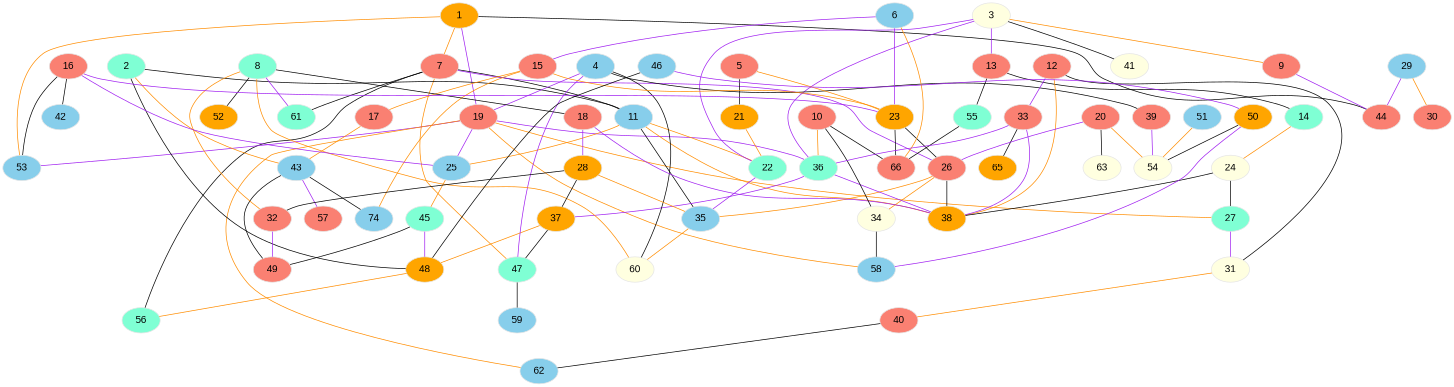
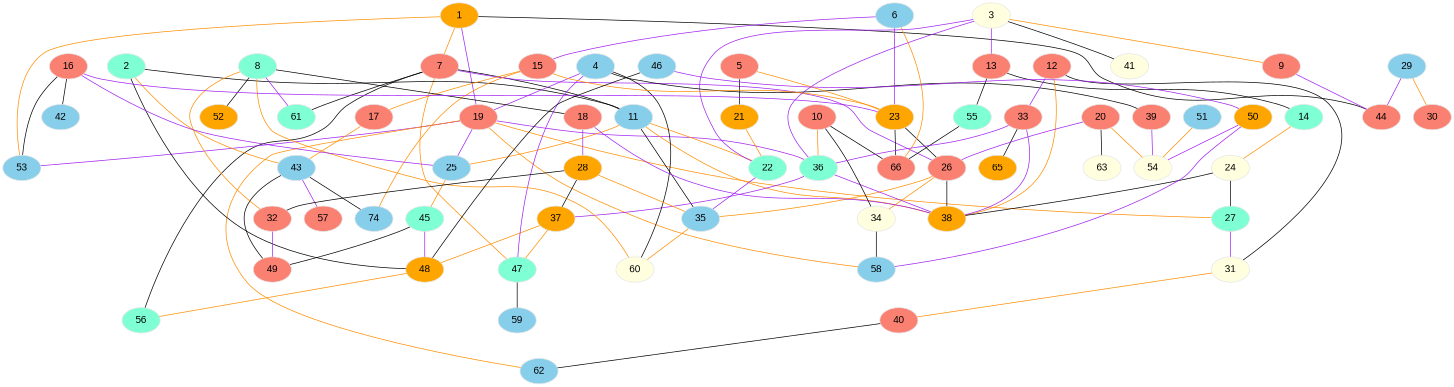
(1203, 143) -> (1203, 143)
(537, 244) -> (537, 244)
